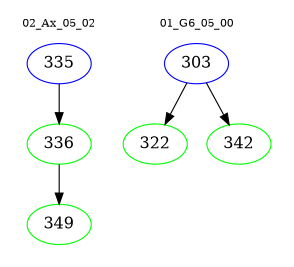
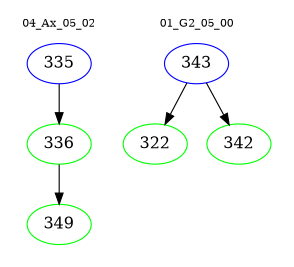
(59, 24) -> (59, 24)
(197, 24) -> (197, 24)
(197, 64) -> (197, 64)
